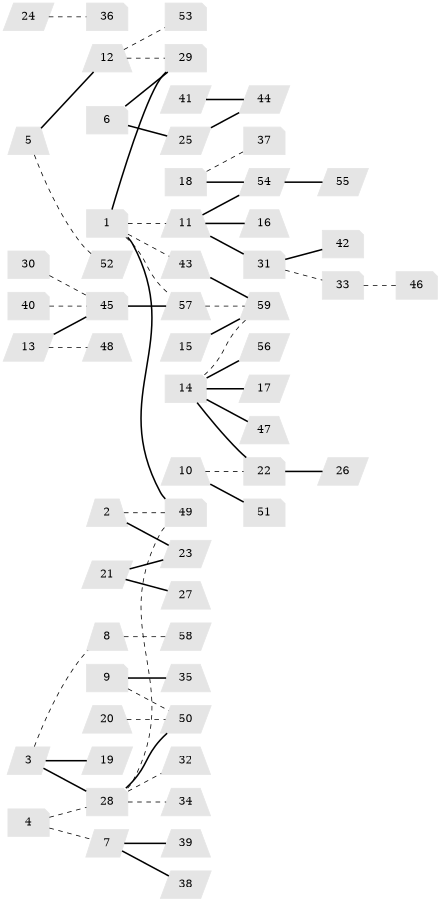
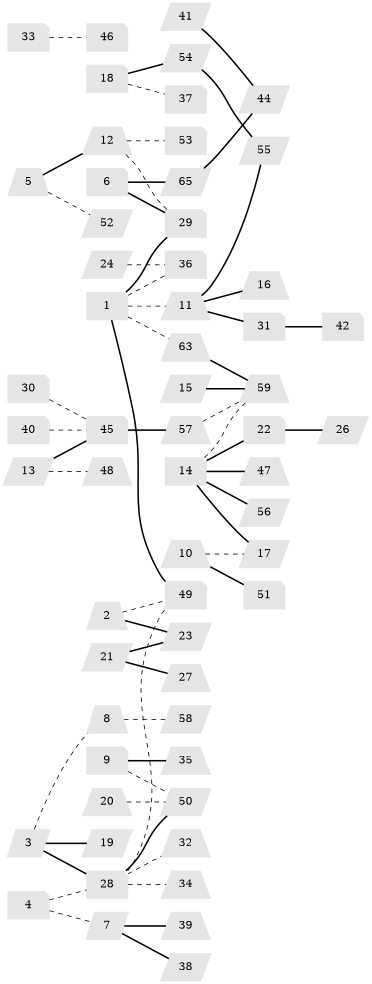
(186, 141) -> (186, 182)
(221, 205) -> (239, 234)
(186, 265) -> (186, 347)
(147, 267) -> (147, 285)
(304, 275) -> none
(225, 471) -> (225, 554)
